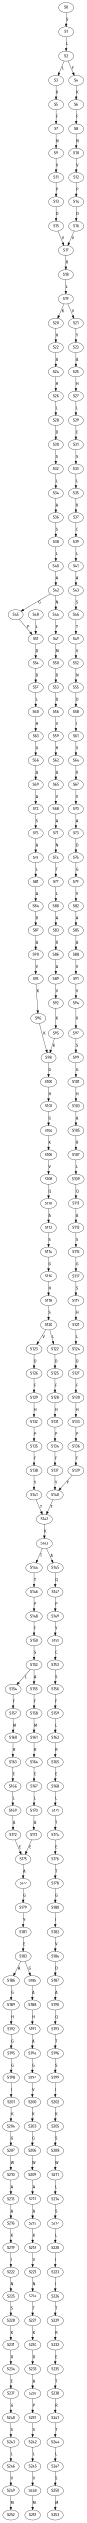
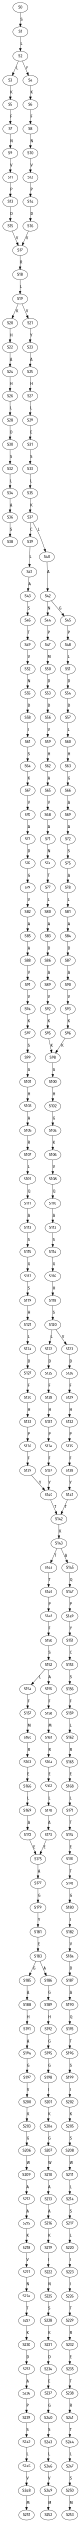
(56, 553) -> (40, 535)
(25, 626) -> (68, 631)
